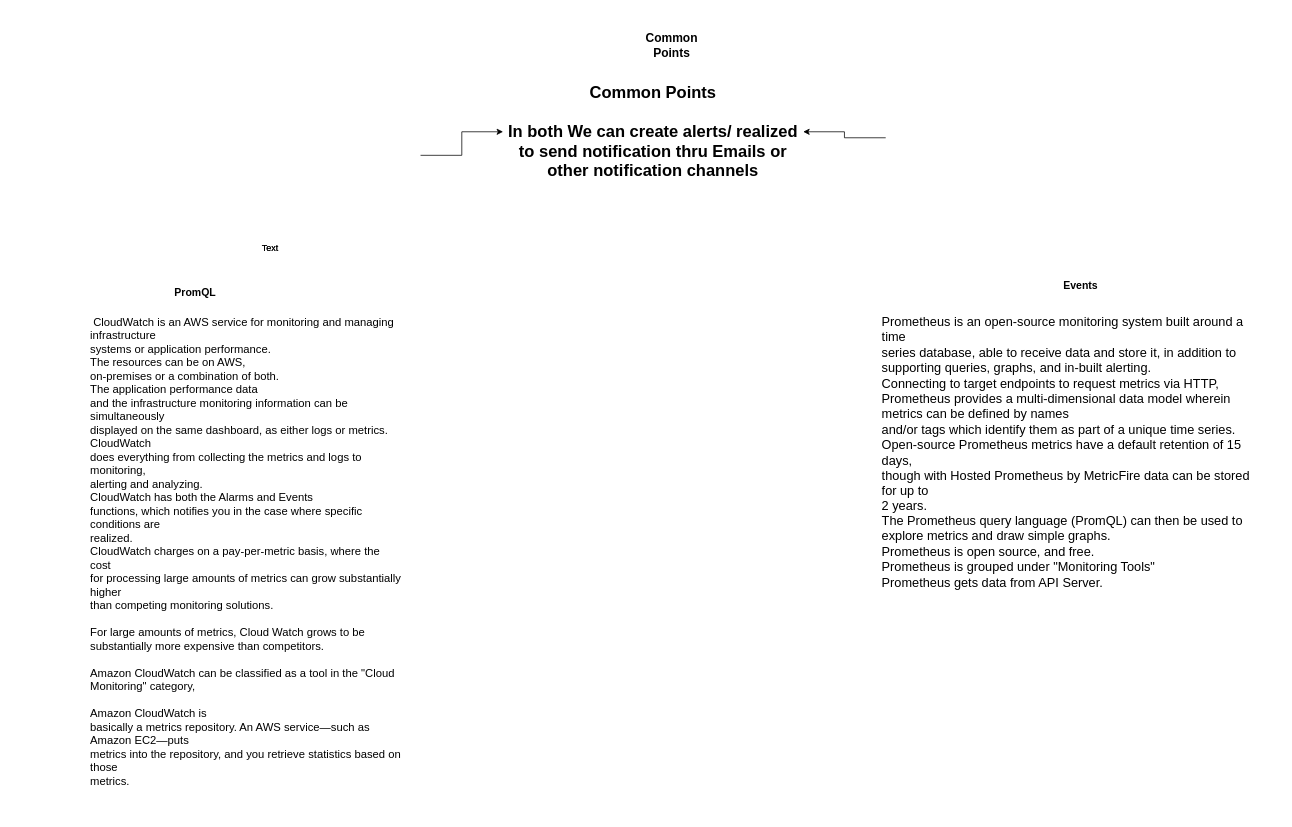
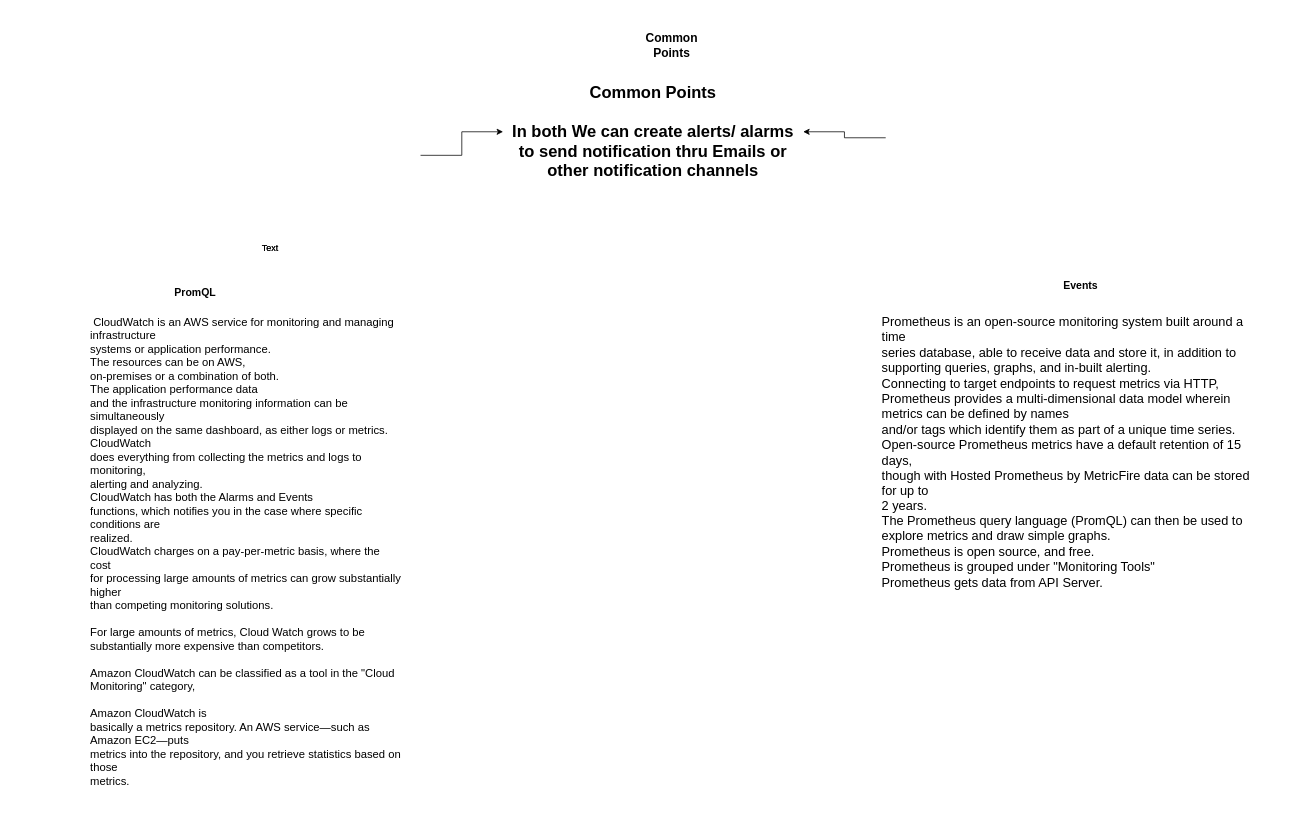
(653, 132) -> (653, 132)
